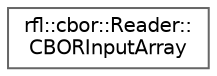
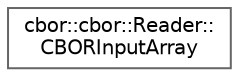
(108, 38) -> (119, 38)
